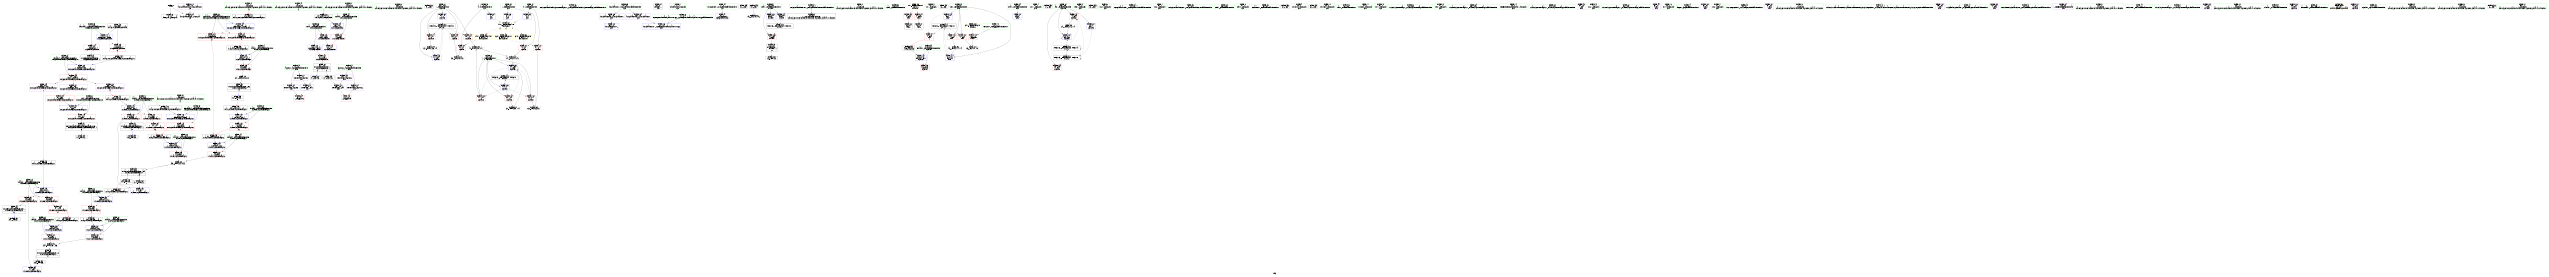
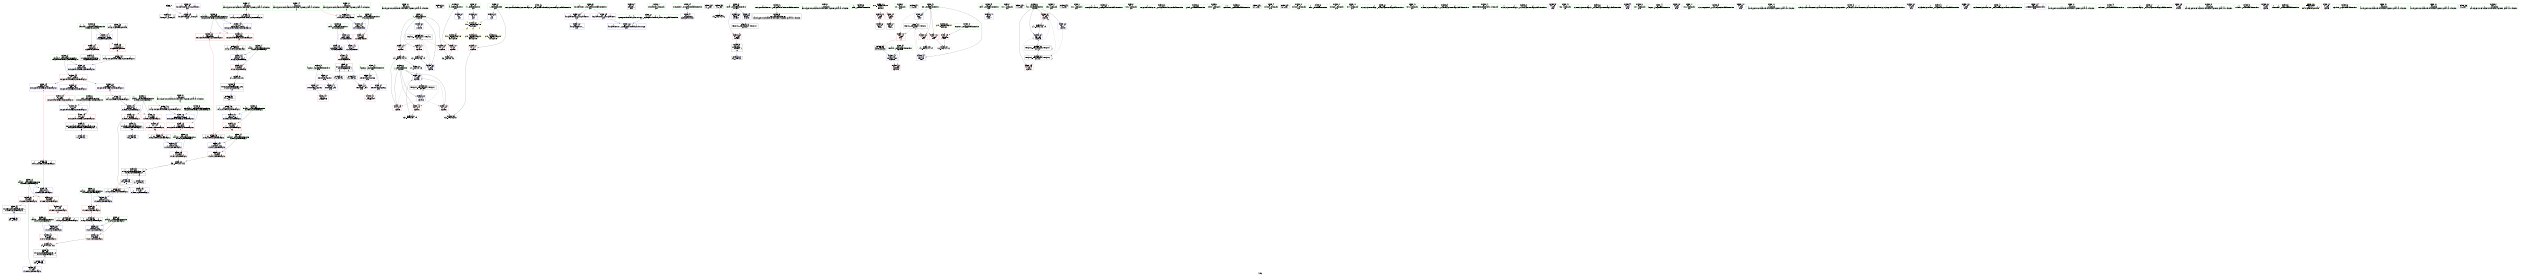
(523, 48) -> none
